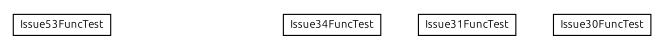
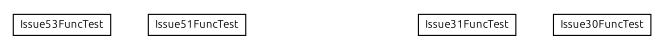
none -> (197, 24)
(332, 24) -> none
